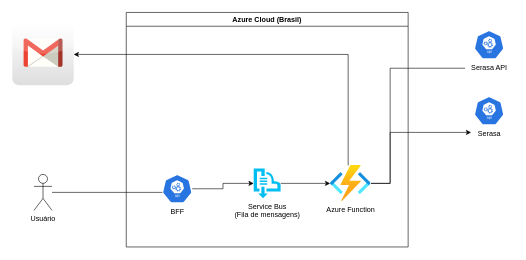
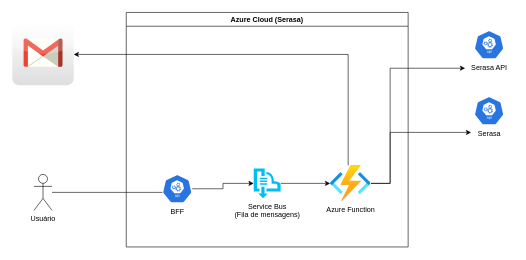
(267, 20) -> (267, 20)
(461, 68) -> (459, 68)
